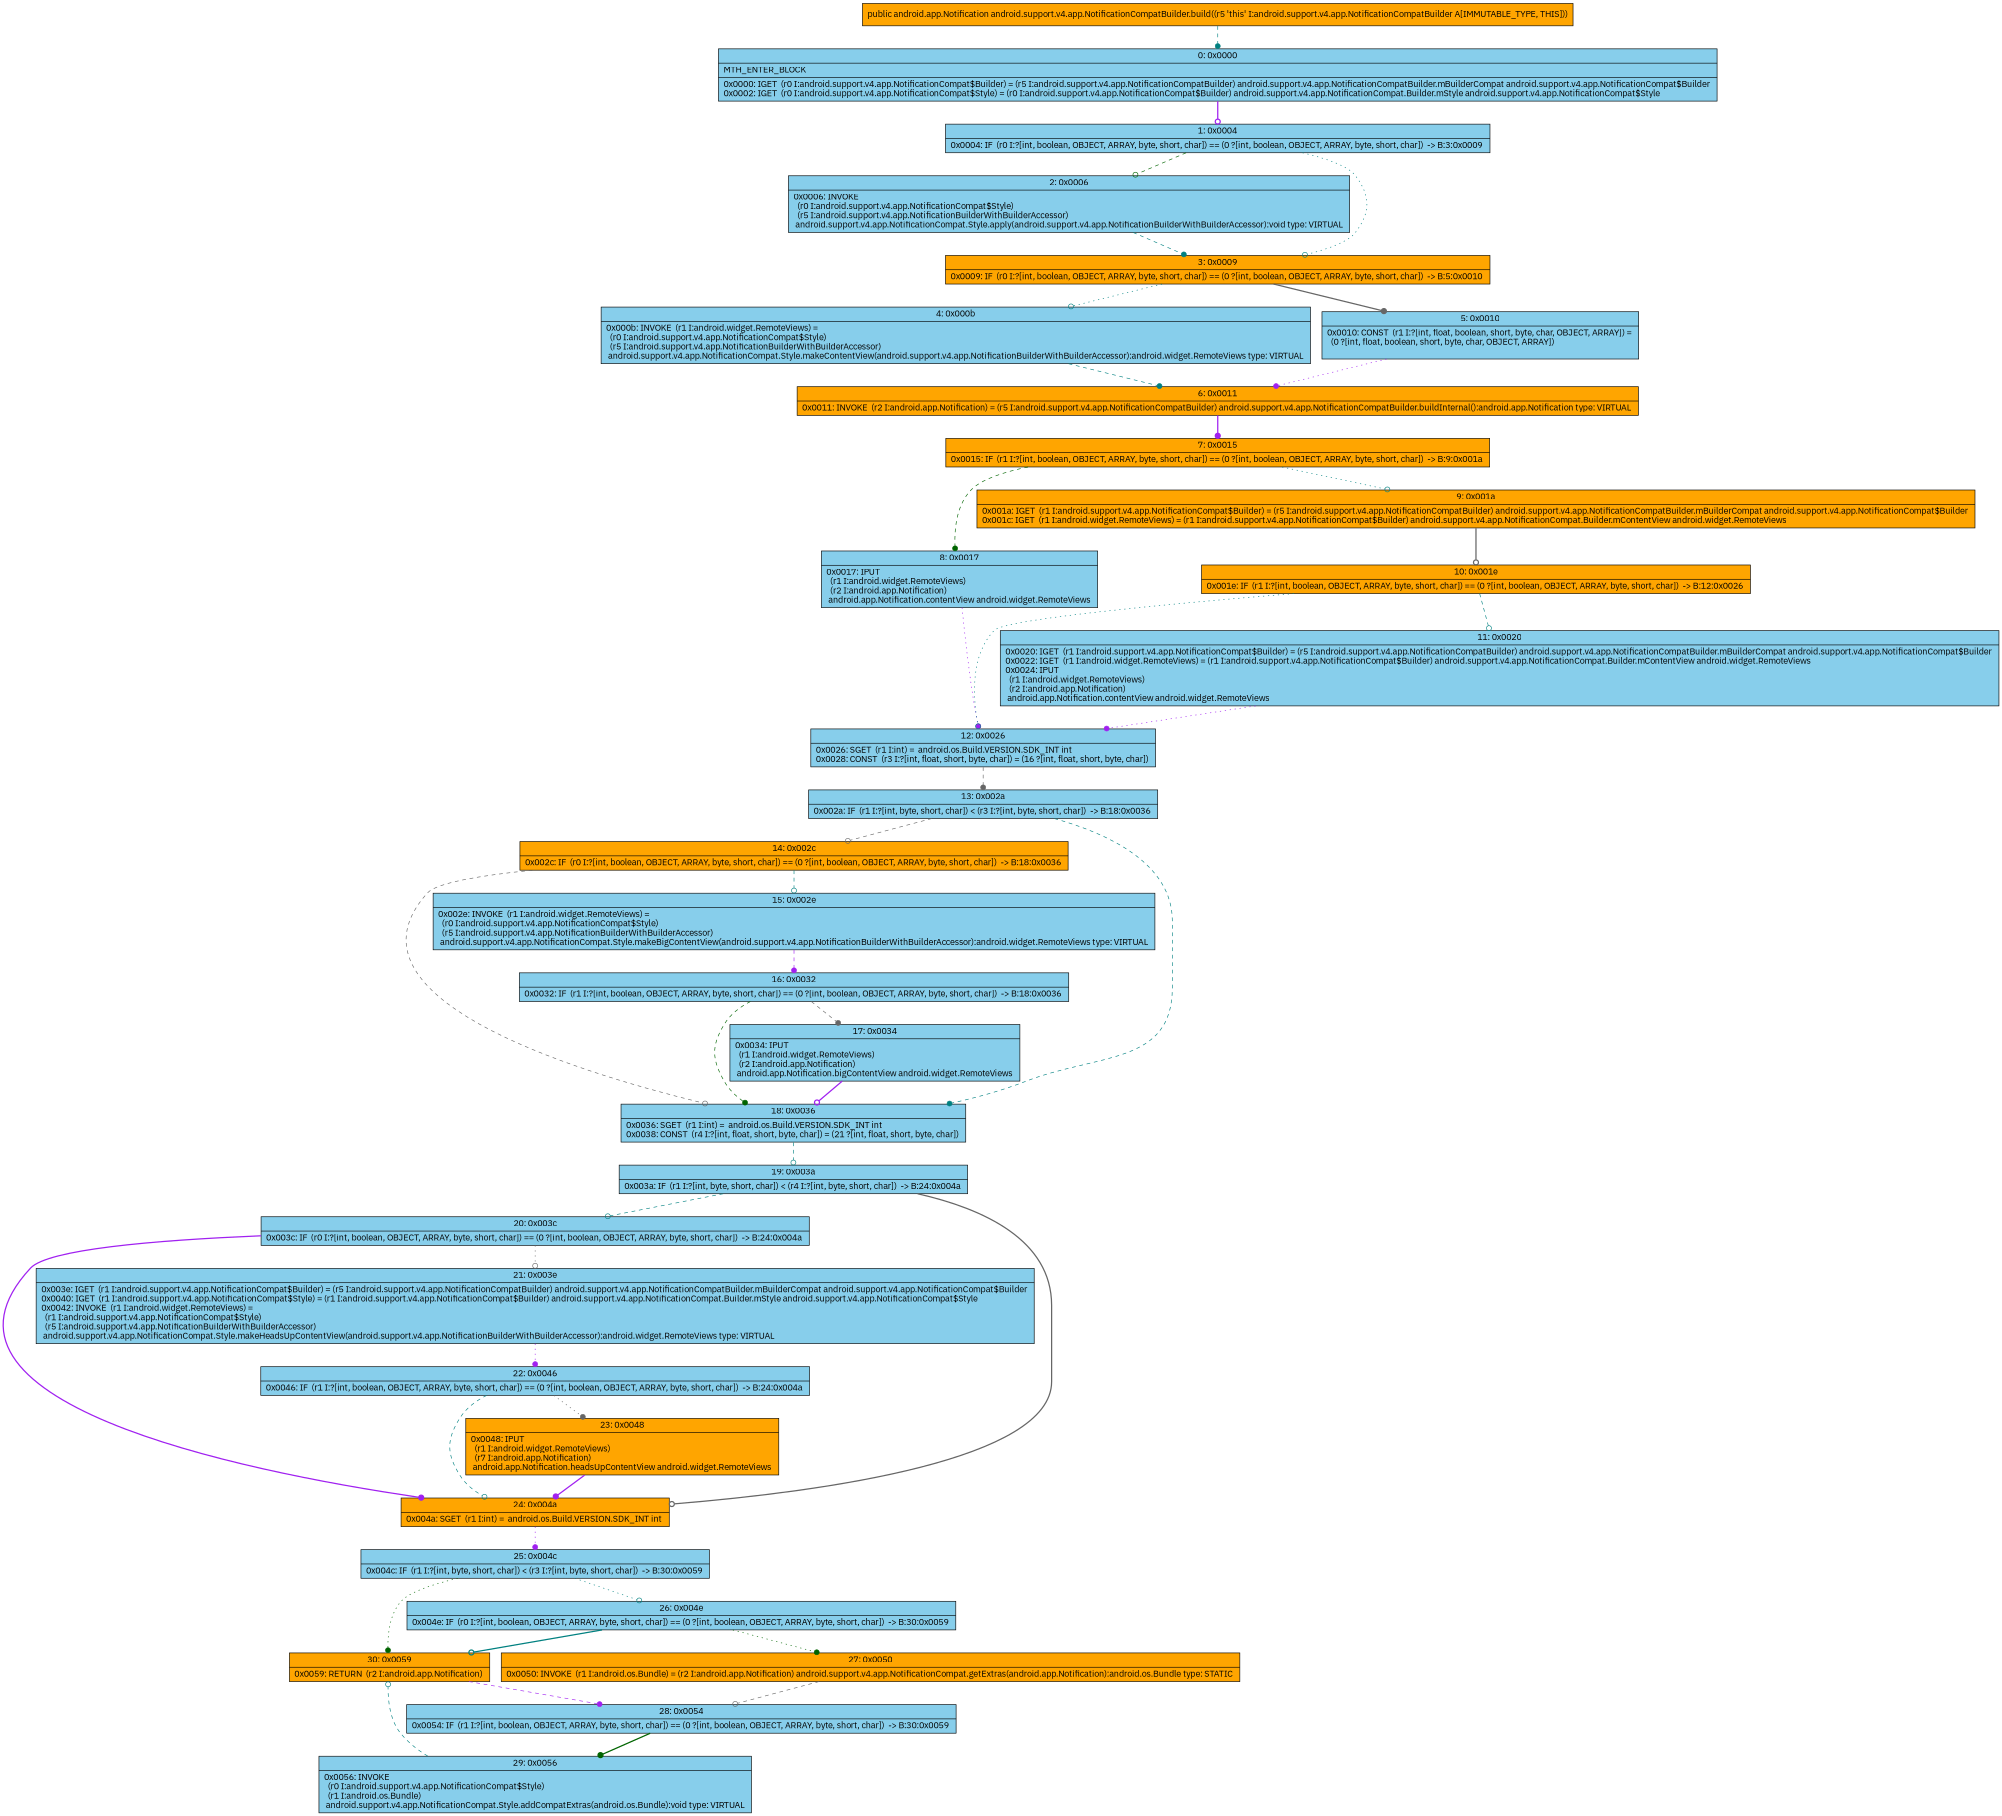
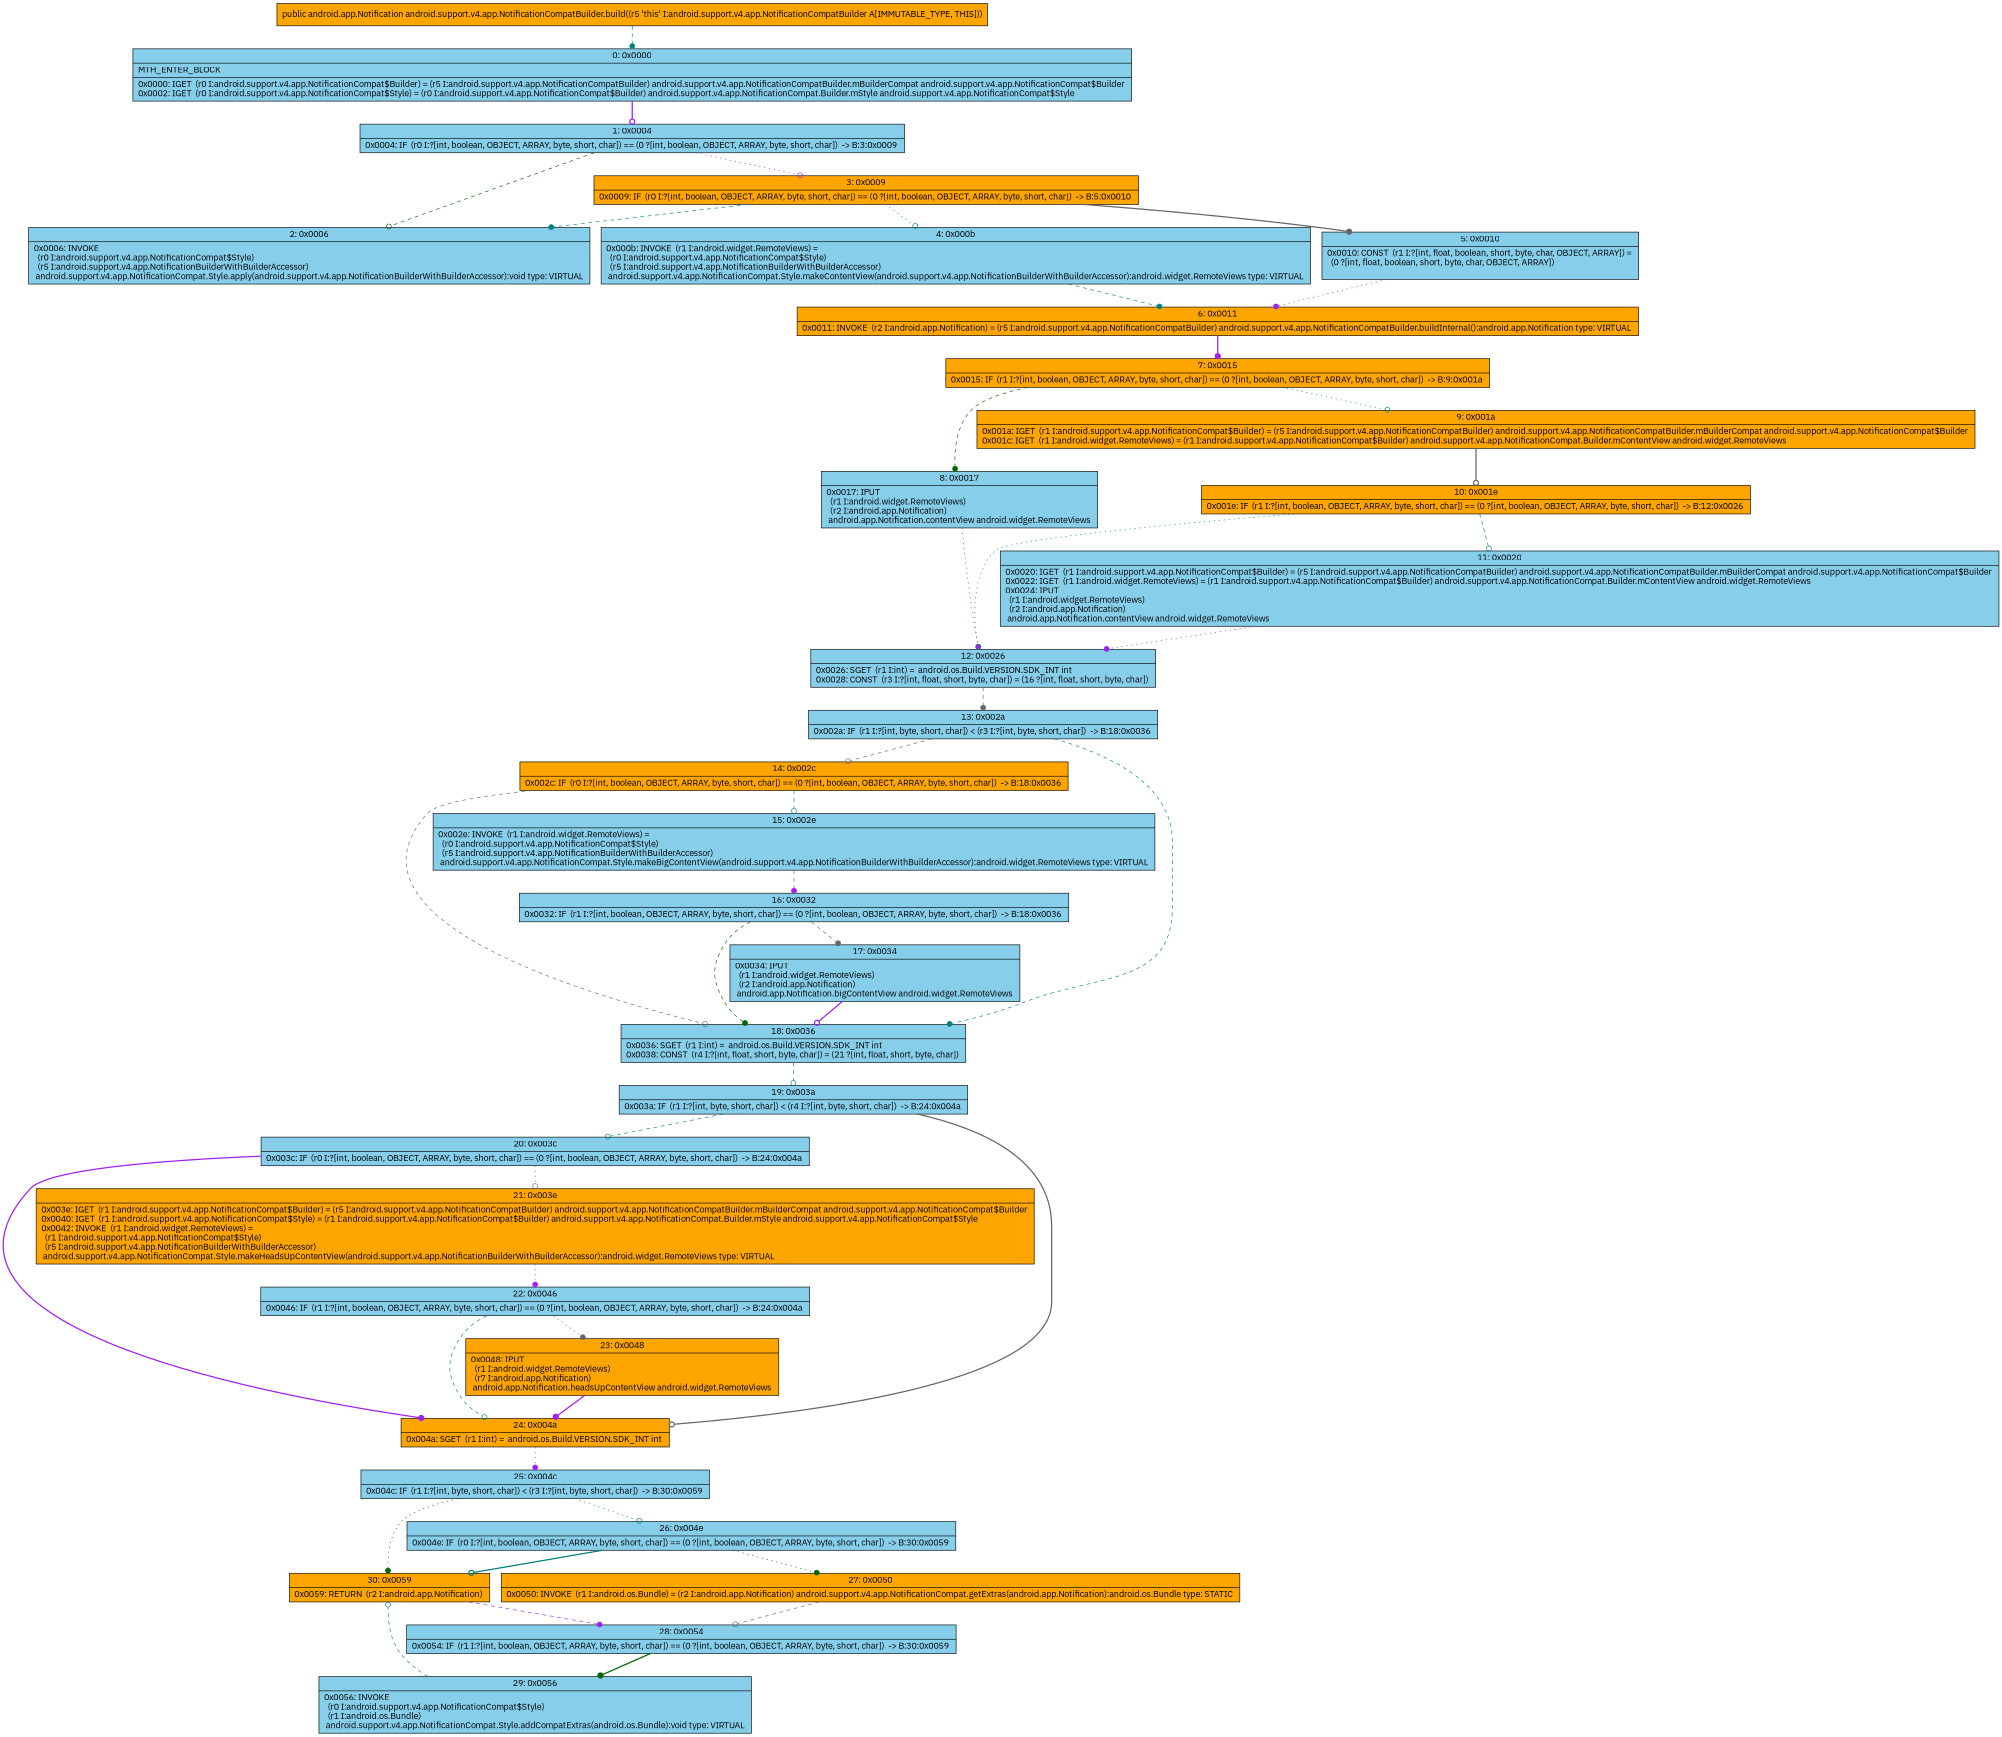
(1367, 202) -> (747, 164)
(1157, 243) -> (651, 216)
(535, 1306) -> (535, 1226)
